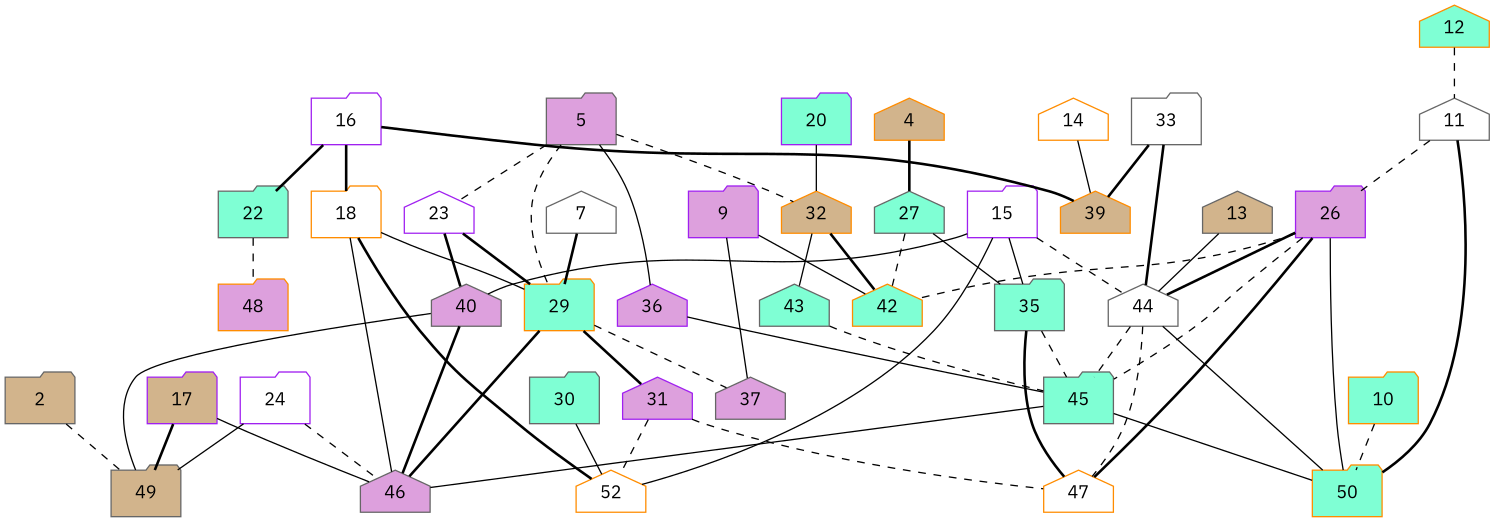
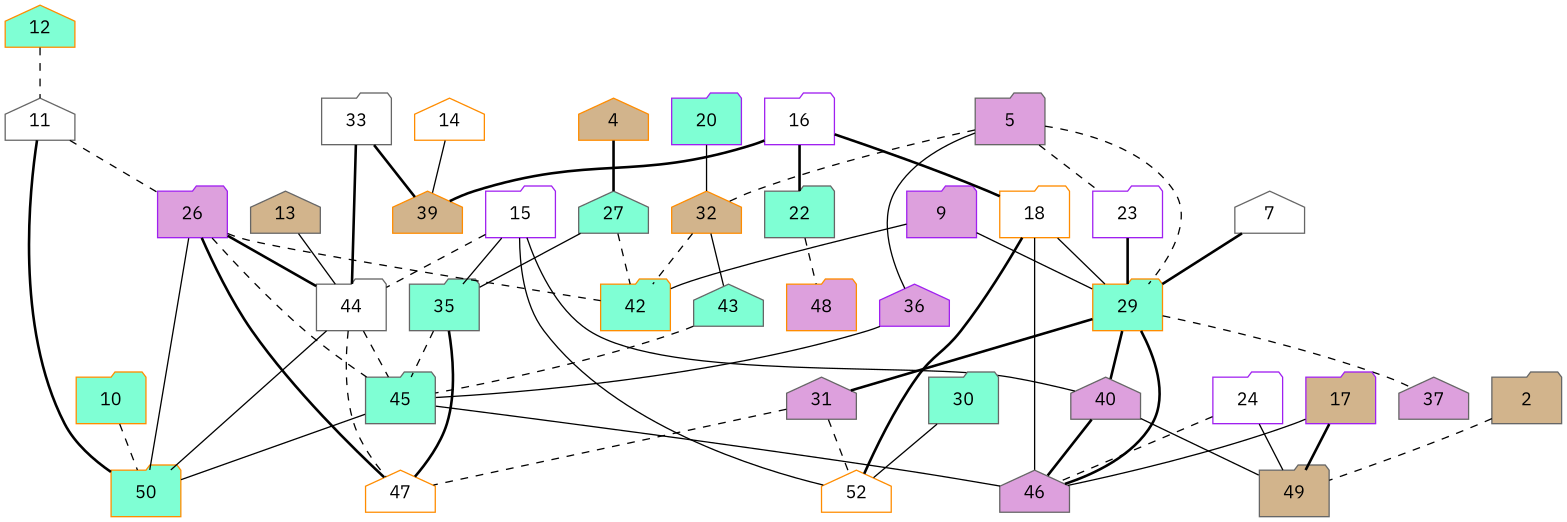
(439, 214) -> (1128, 214)
(450, 251) -> (1116, 355)
(856, 266) -> (673, 259)
(887, 307) -> (636, 307)
(1143, 307) -> (351, 307)
(737, 308) -> (1026, 257)
(657, 400) -> (822, 400)
